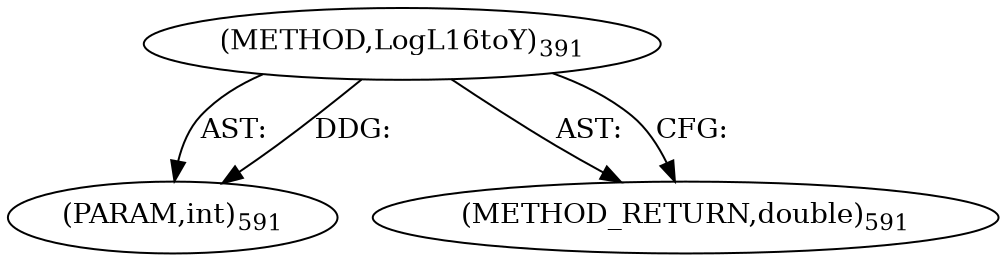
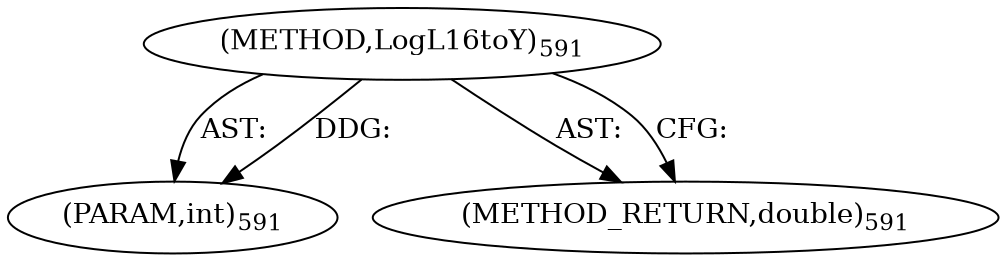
(562, 41) -> (562, 41)
